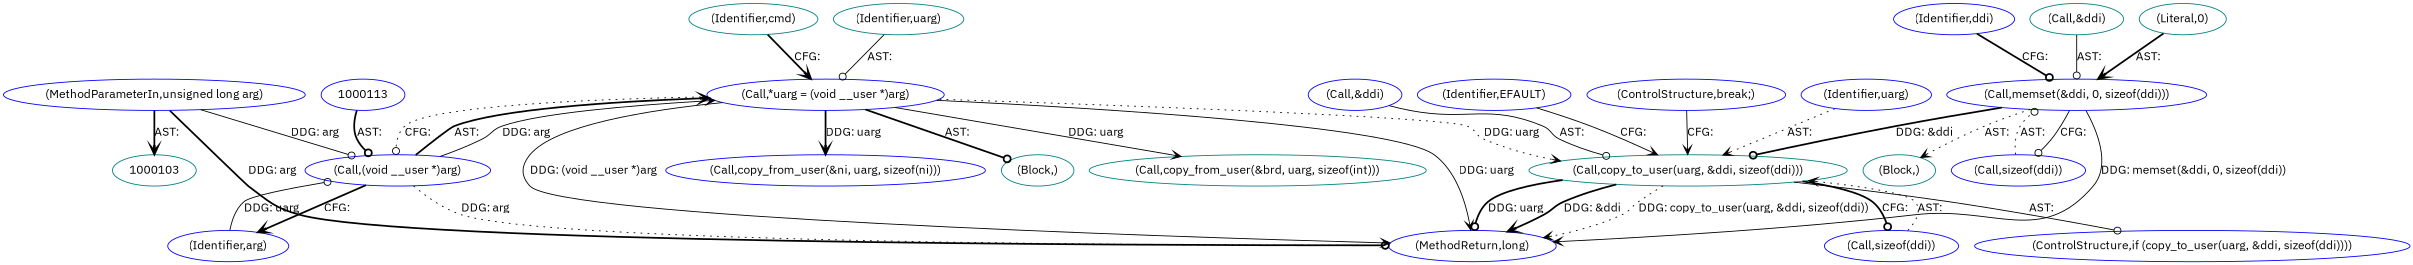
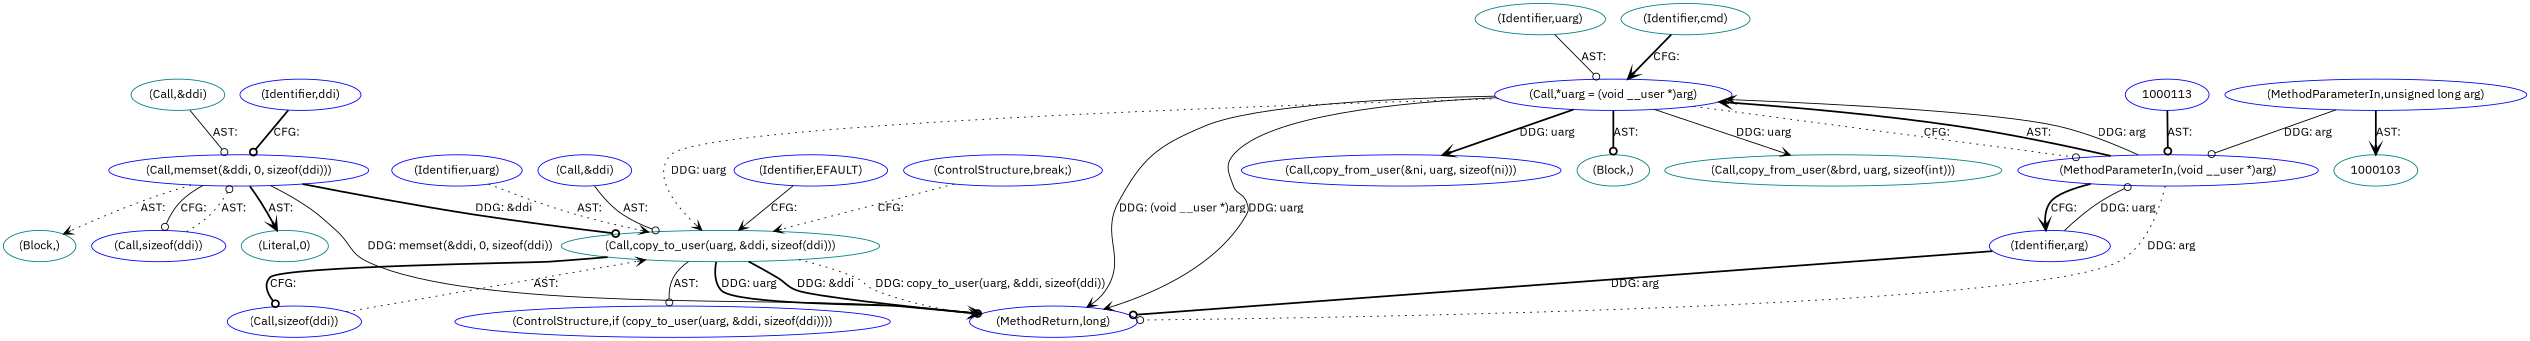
(2134, 54) -> (262, 204)
(1687, 128) -> (868, 207)
(398, 170) -> (2168, 170)
(600, 236) -> (1565, 283)
